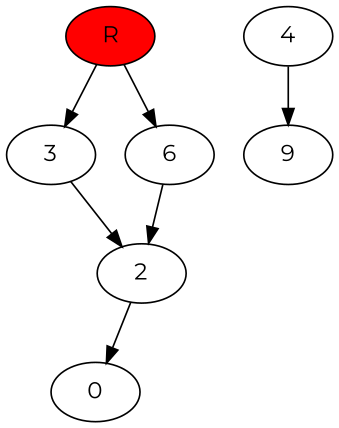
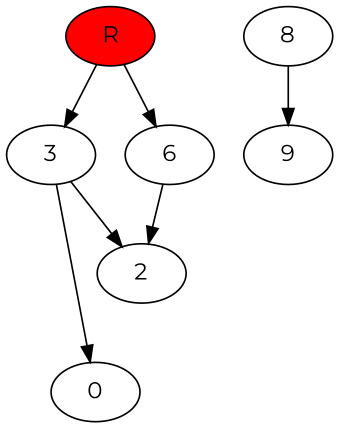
(288, 36) -> (288, 36)
(122, 325) -> (72, 265)
